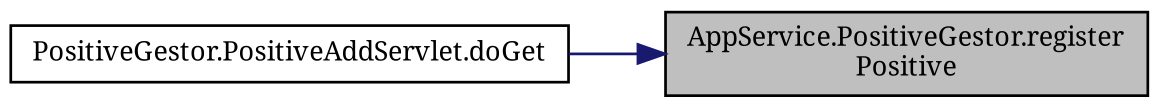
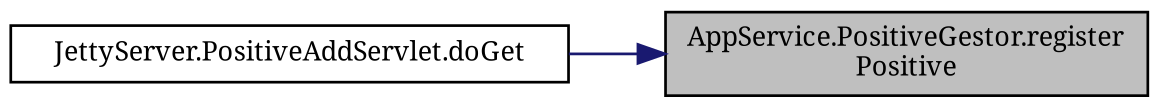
(290, 54) -> (290, 54)
